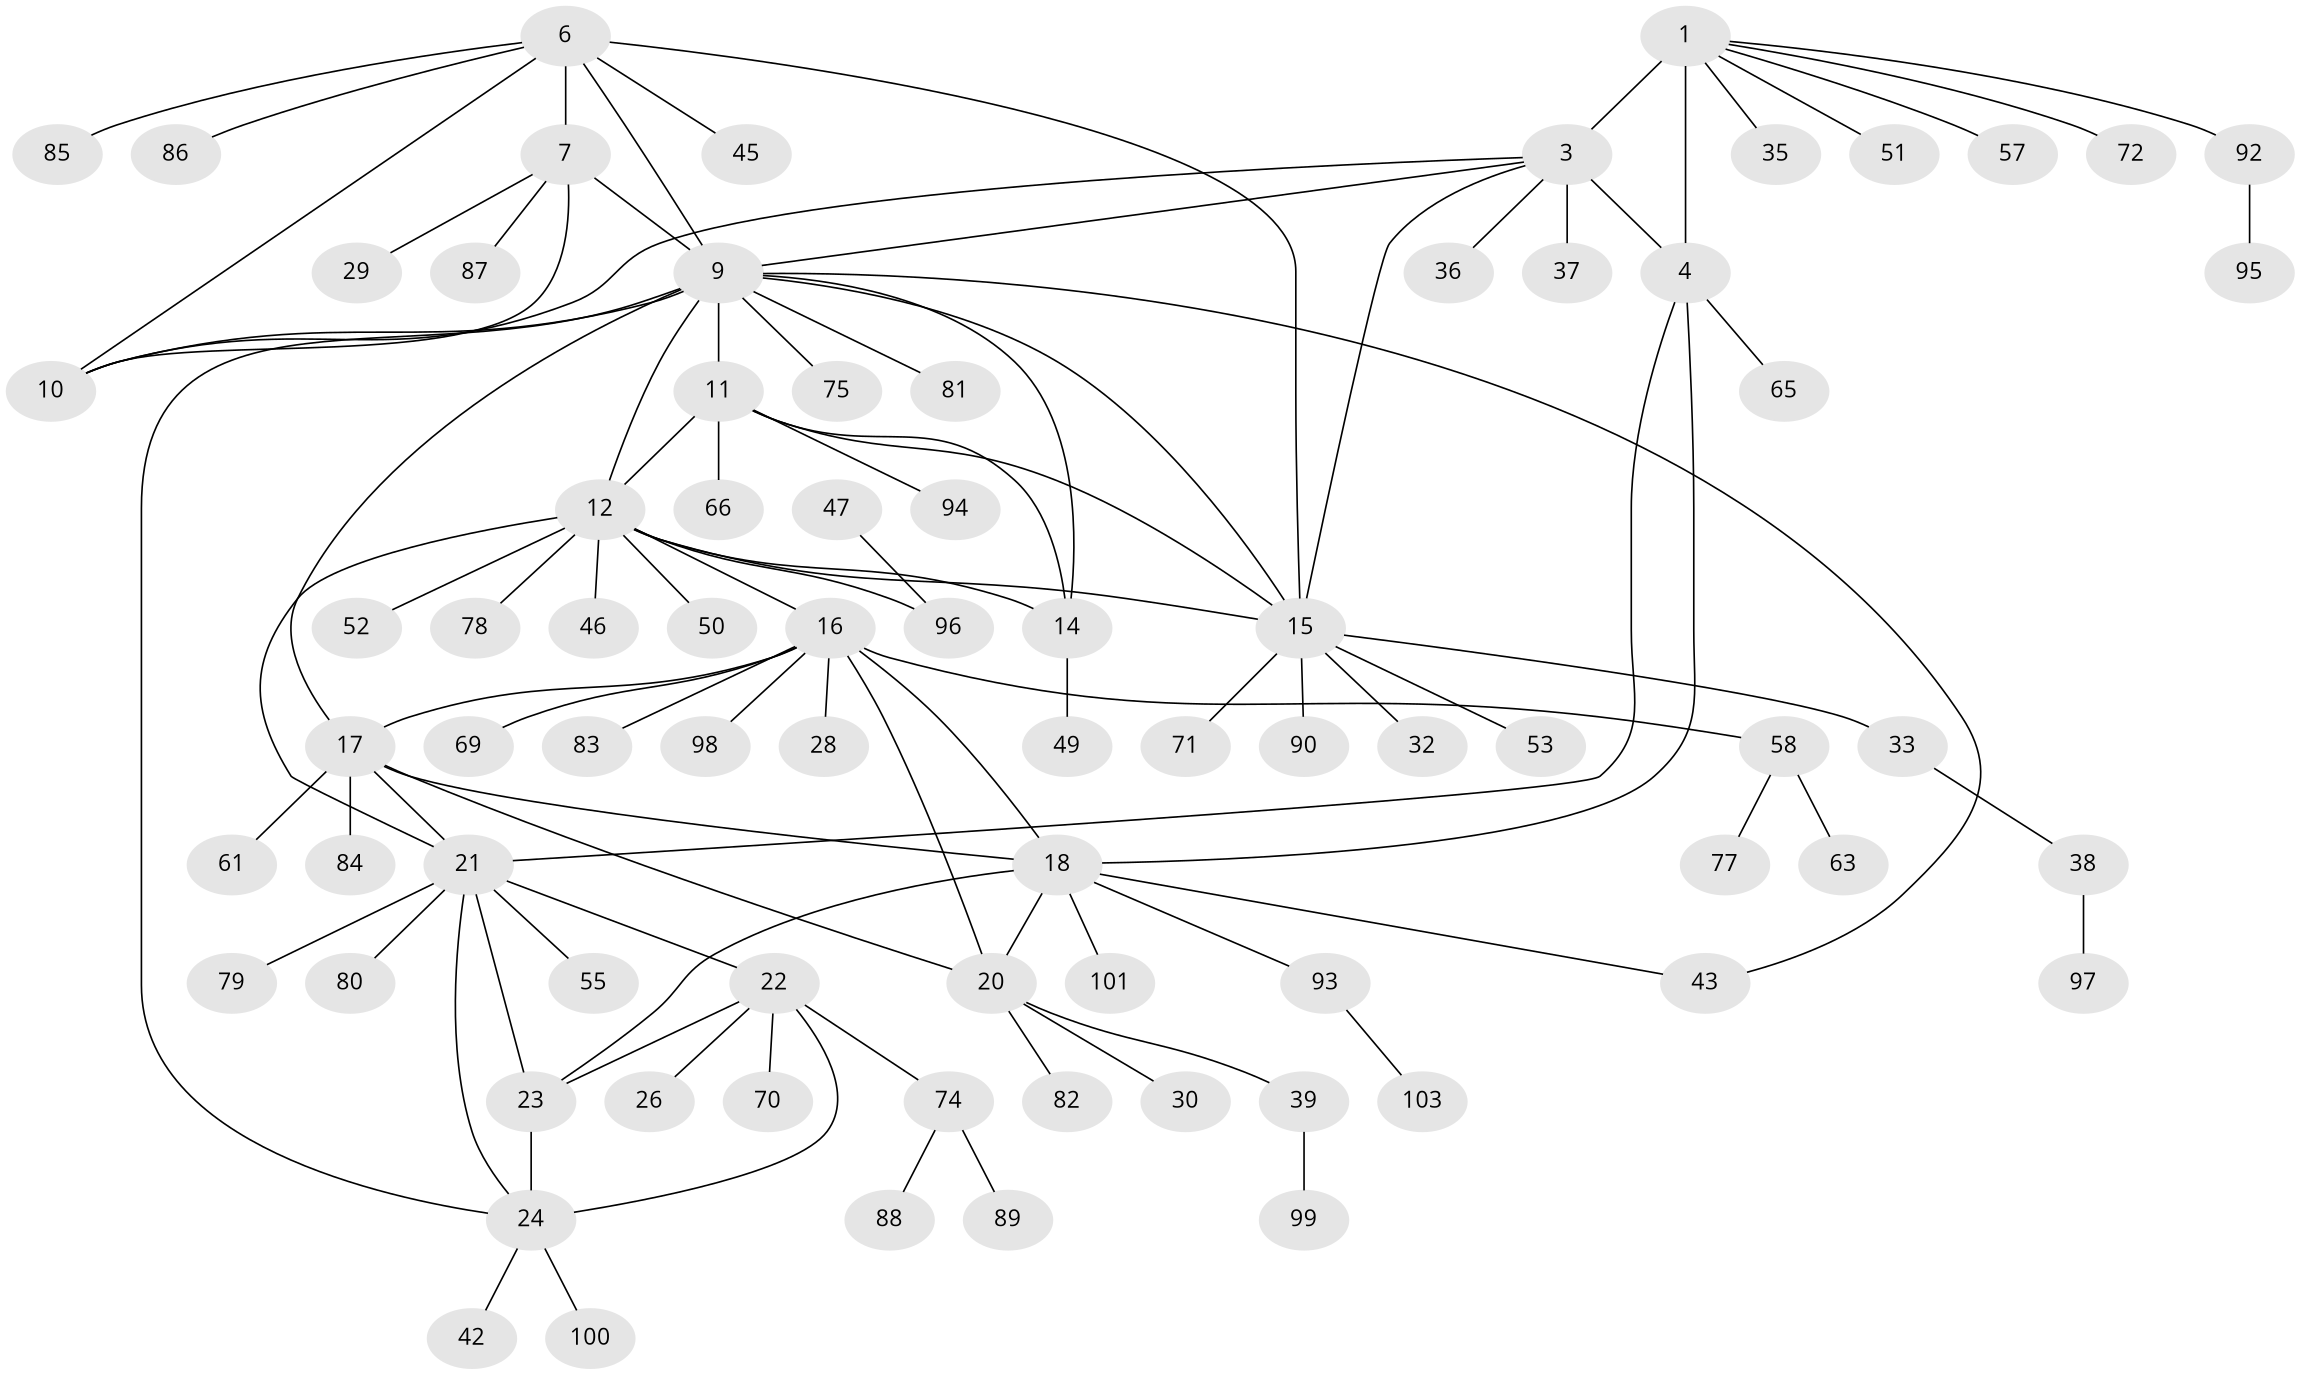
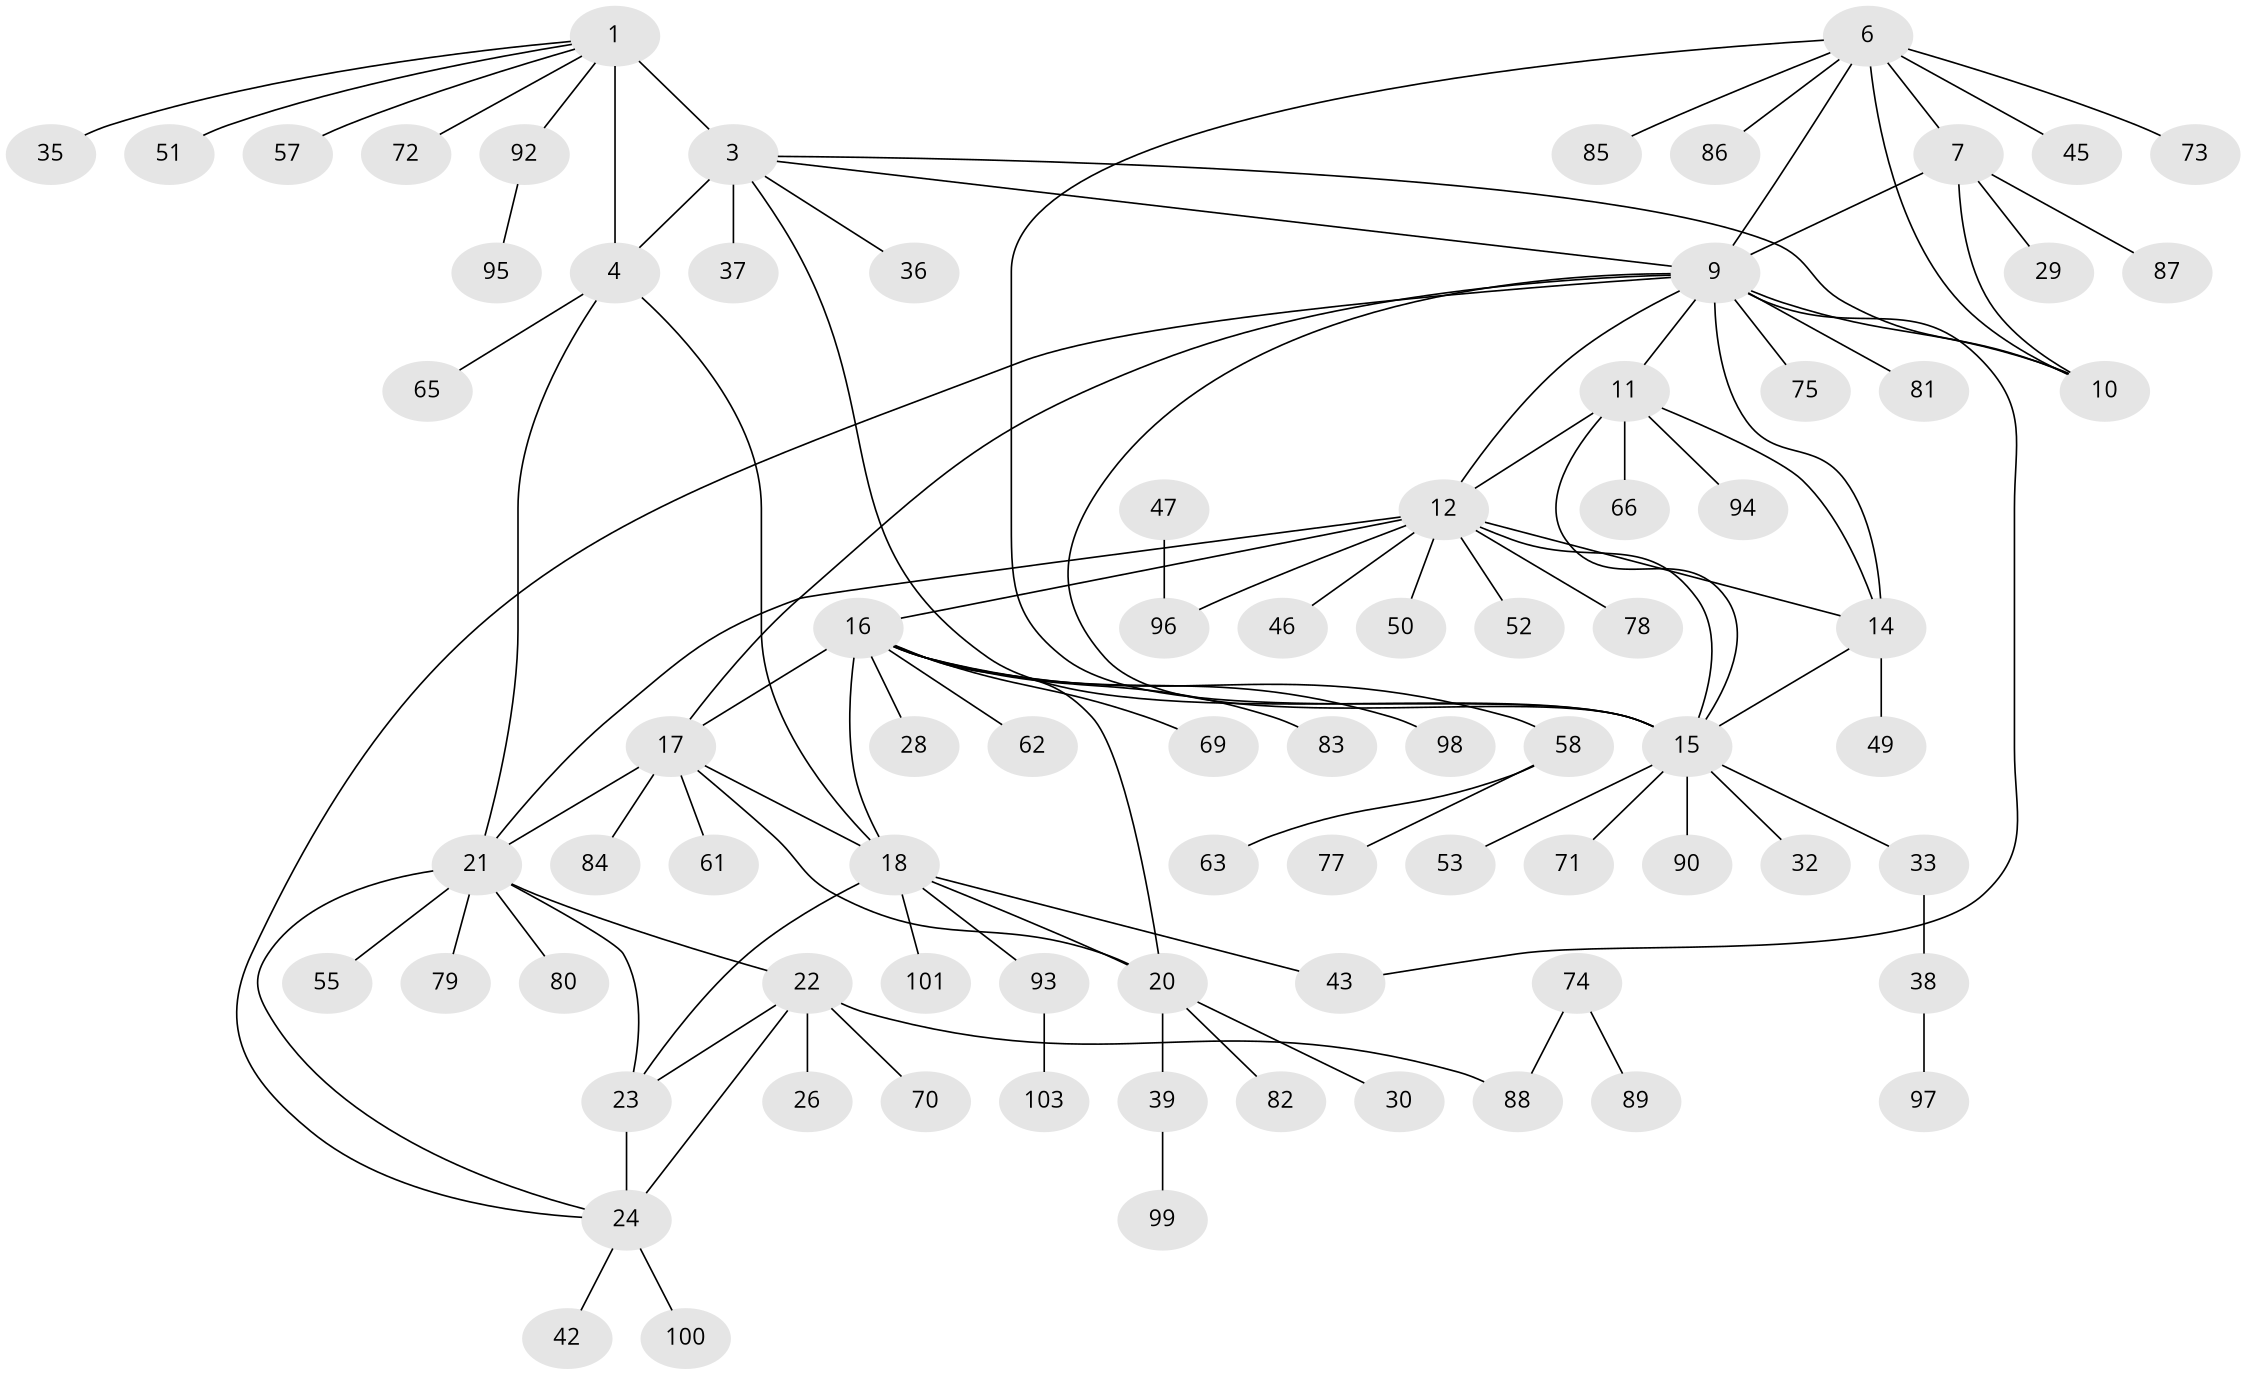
none -> (2195, 155)
none -> (1784, 687)
none -> (1033, 747)
(862, 1042) -> (1146, 1043)
